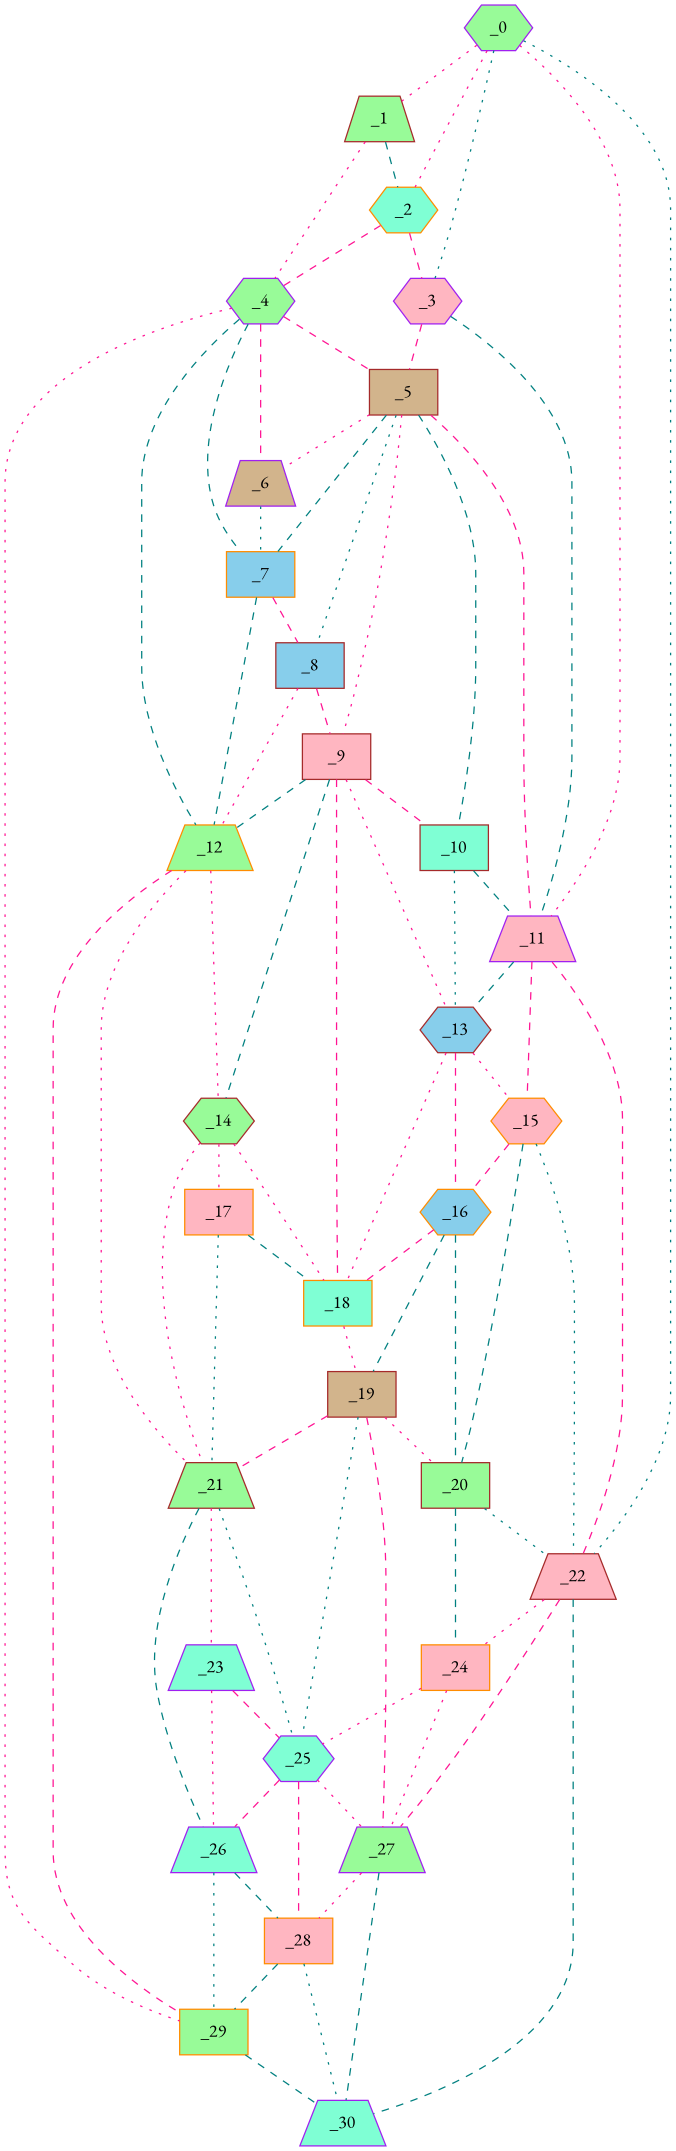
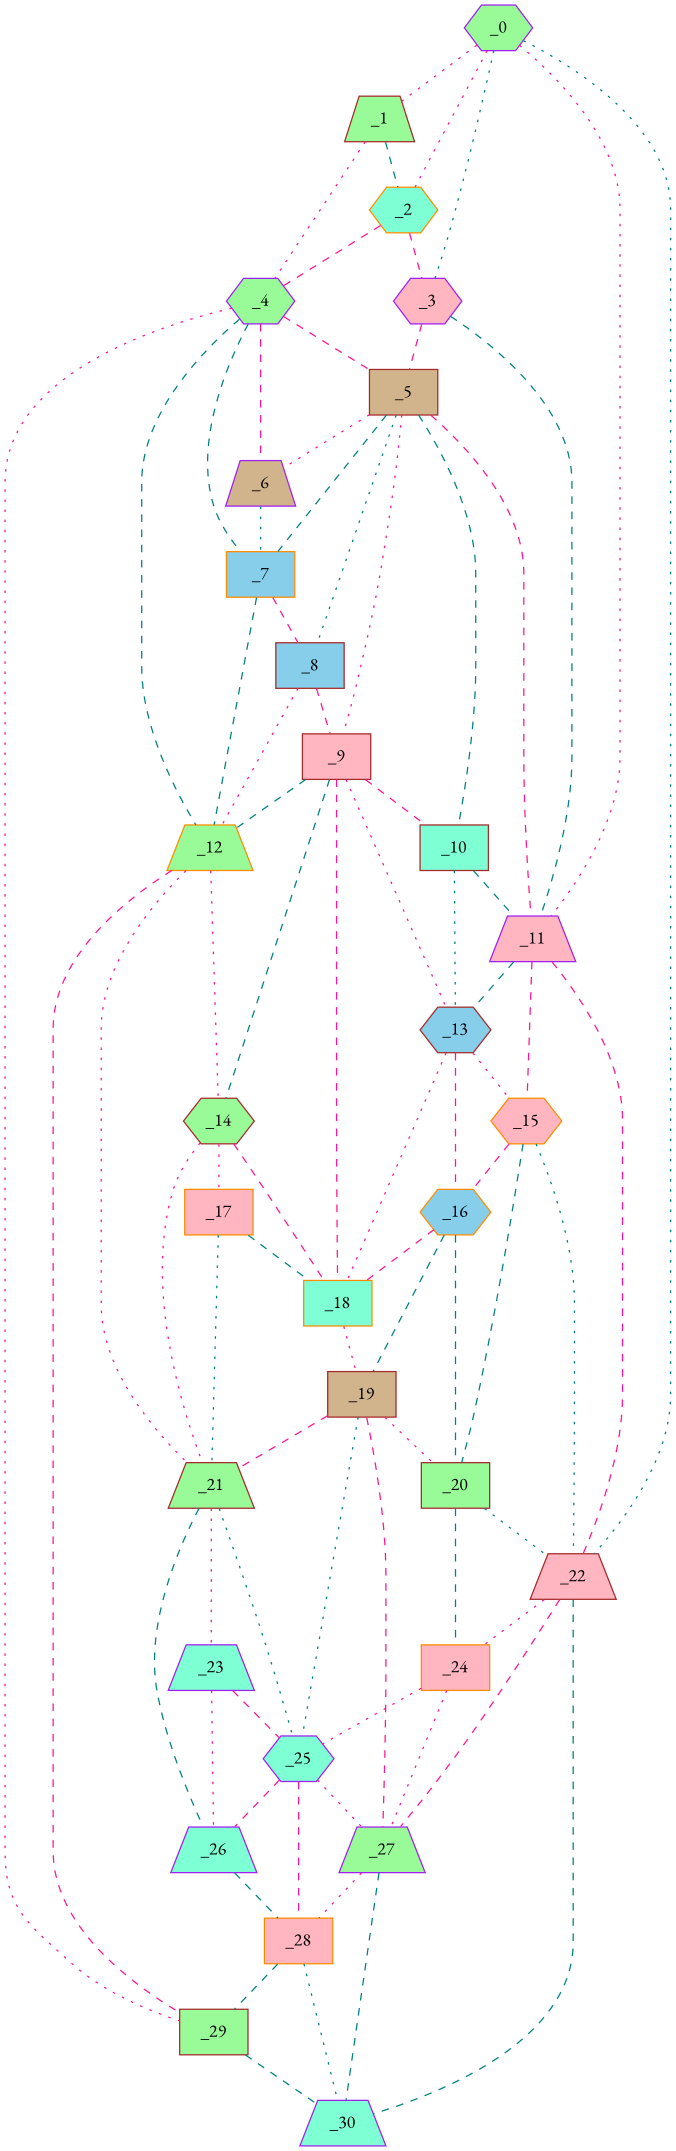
(279, 1212) -> (279, 1212)
(214, 1941) -> none
(214, 2032) -> (214, 2032)
